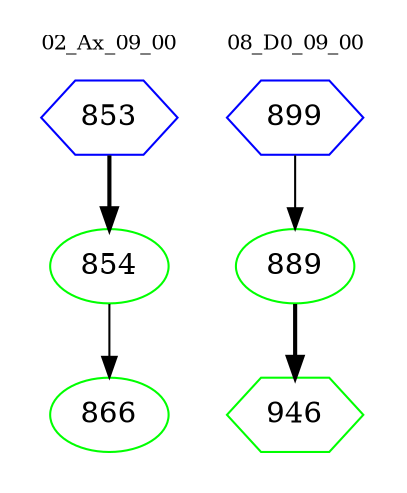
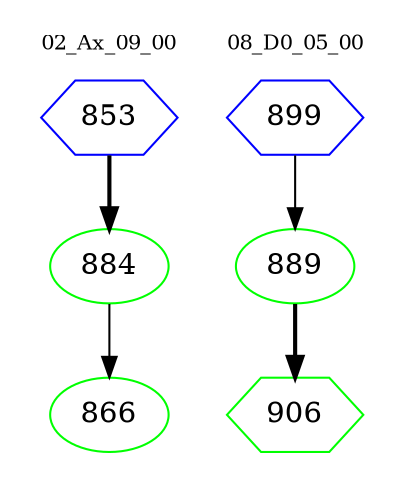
(296, 44) -> (296, 44)
(109, 266) -> (109, 266)
(295, 415) -> (295, 415)
